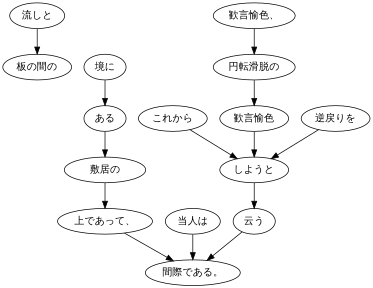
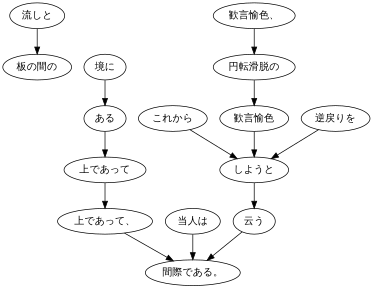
(105, 170) -> (105, 170)
